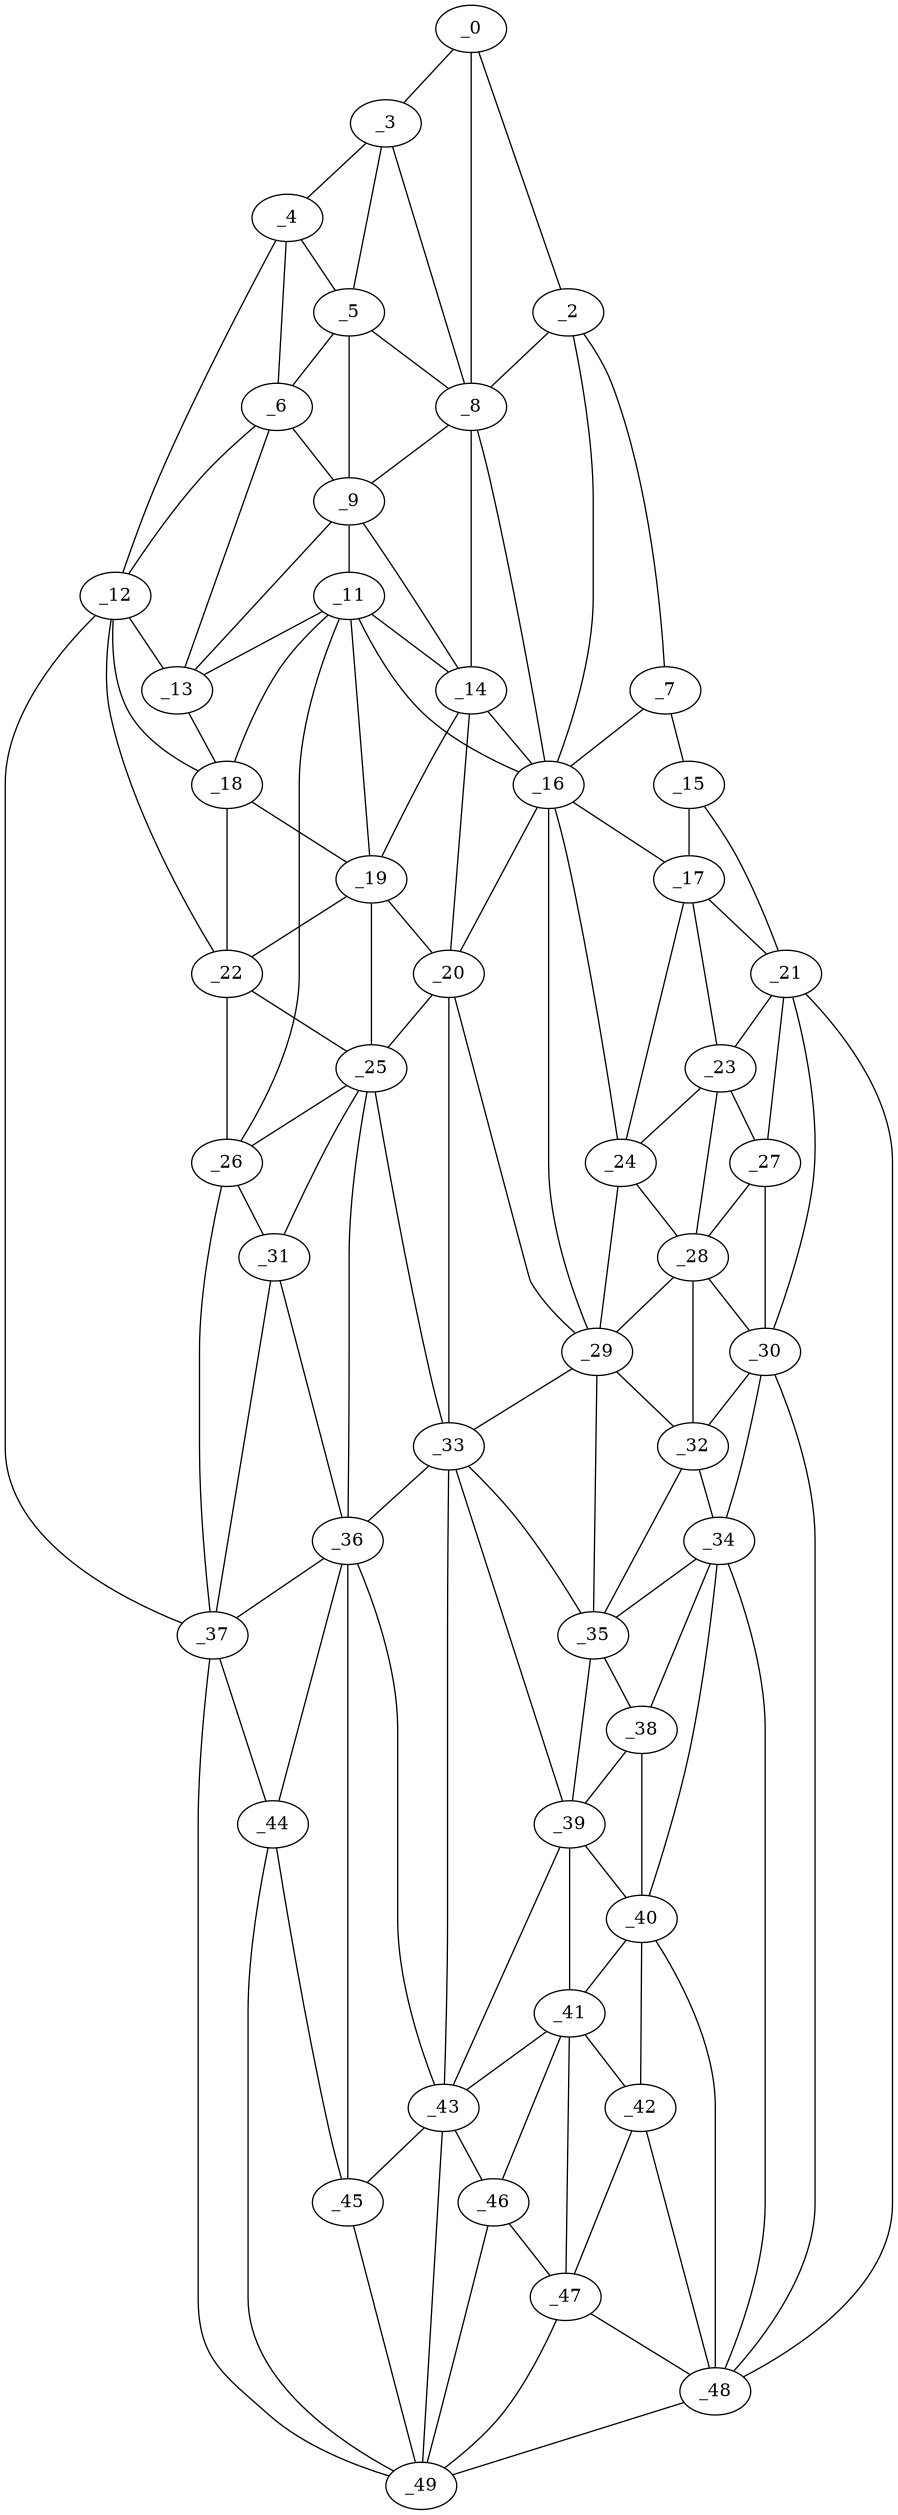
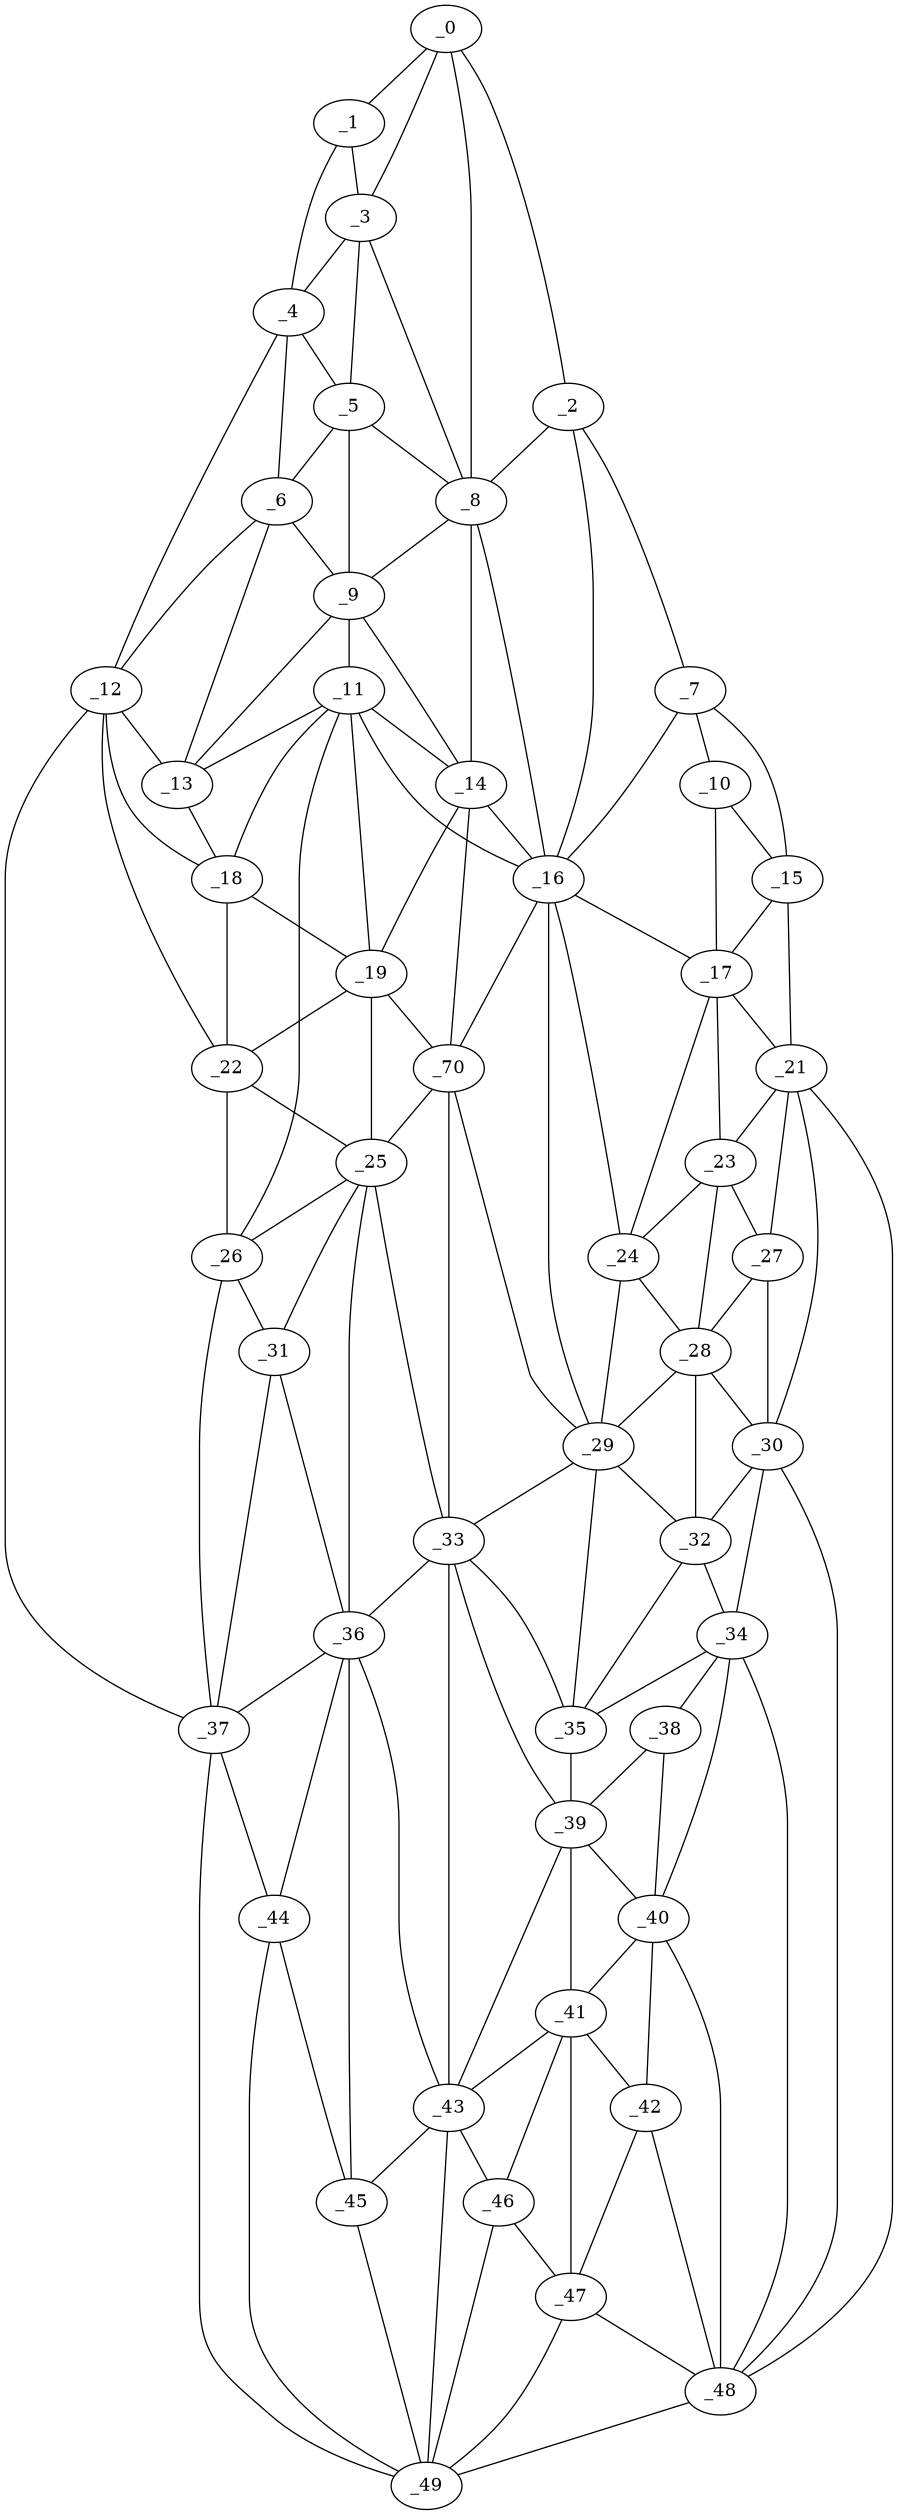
none -> (349, 123)
none -> (715, 785)
(449, 974) -> (449, 1068)
(618, 1683) -> none
